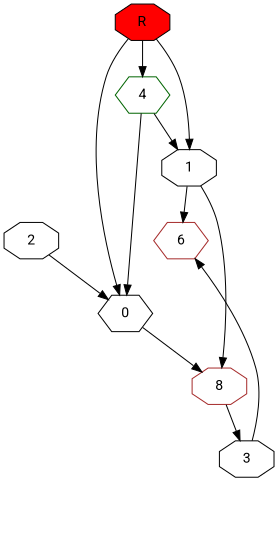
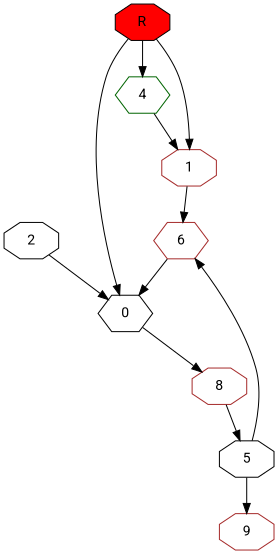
(189, 168) -> (189, 168)
(134, 199) -> (156, 273)
(225, 270) -> none
(247, 459) -> (247, 459)
none -> (247, 532)
